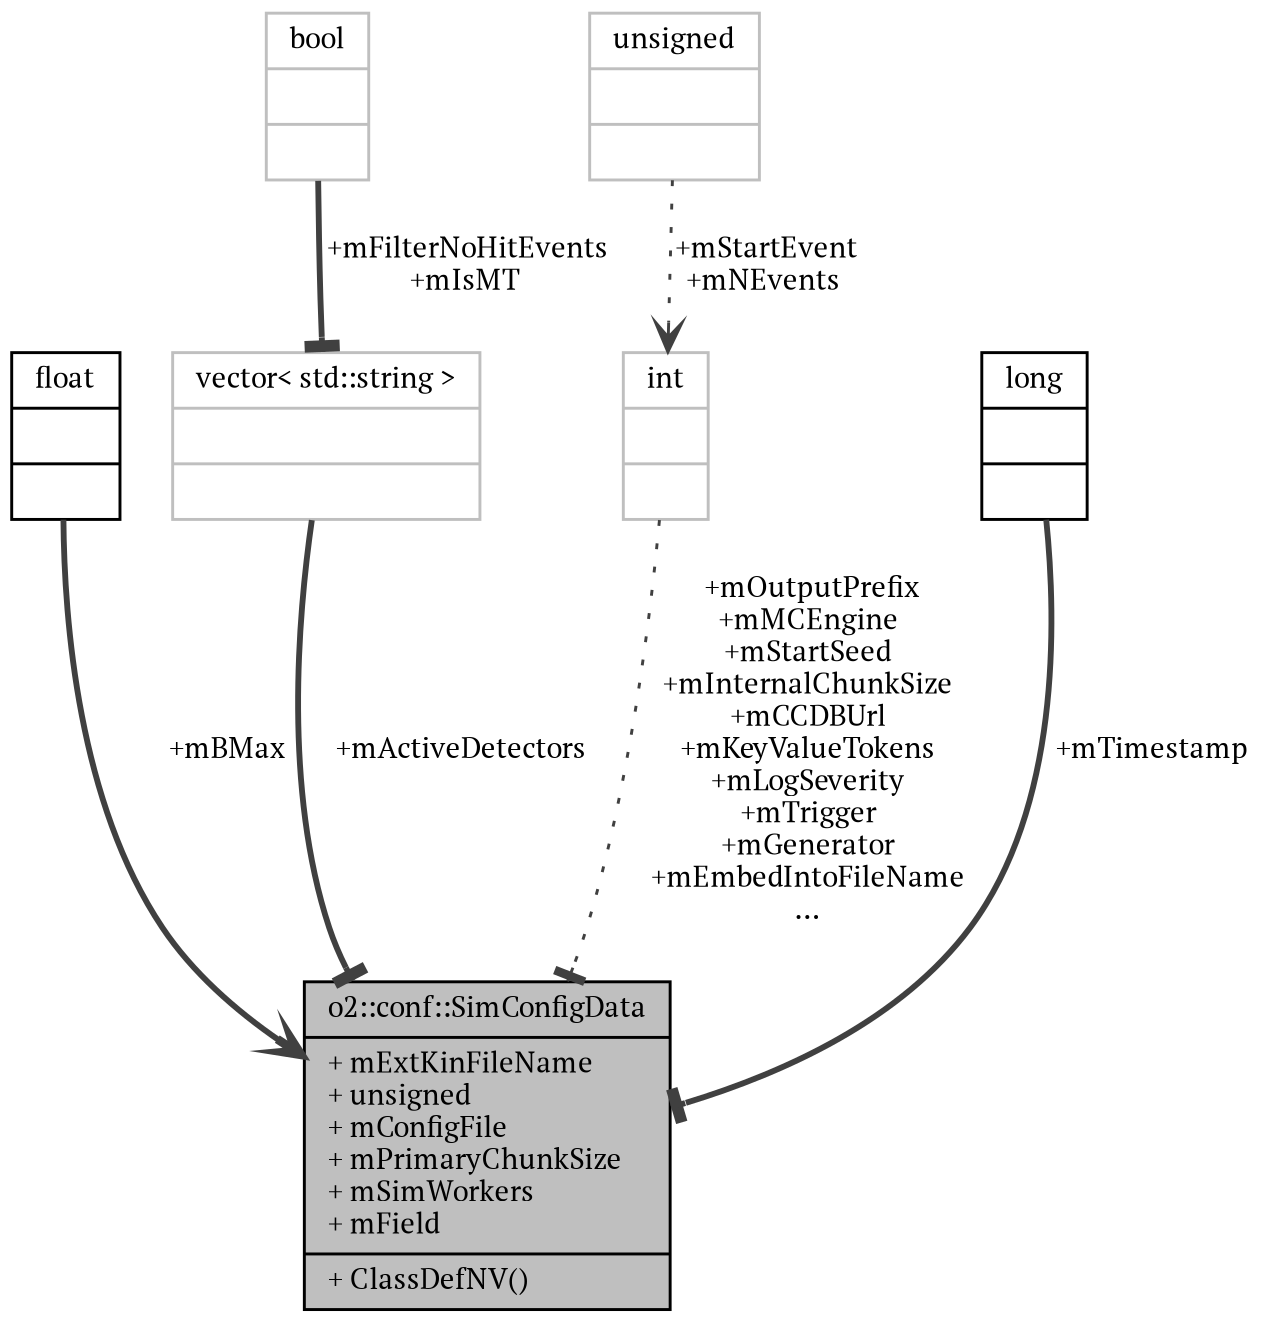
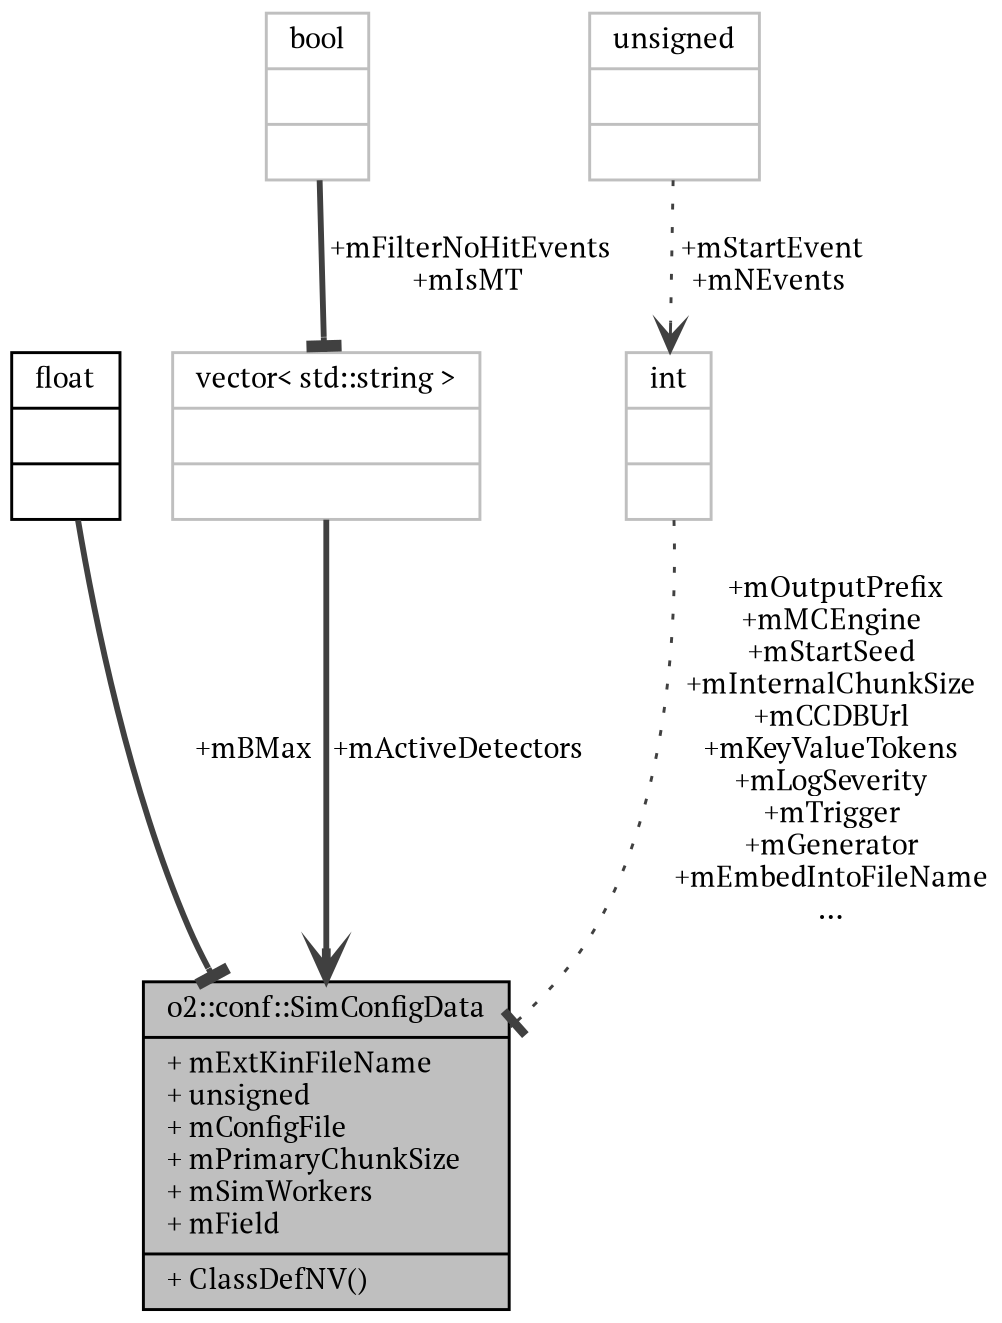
(1034, 436) -> none
(299, 747) -> (326, 735)
(107, 810) -> (128, 749)
